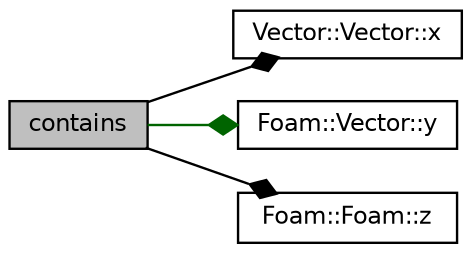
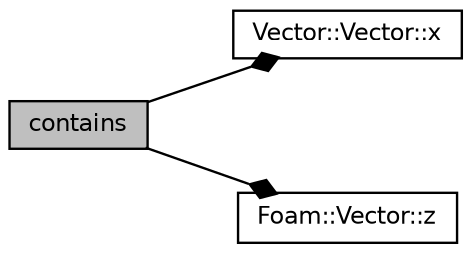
(348, 125) -> none
(348, 218) -> (348, 218)
